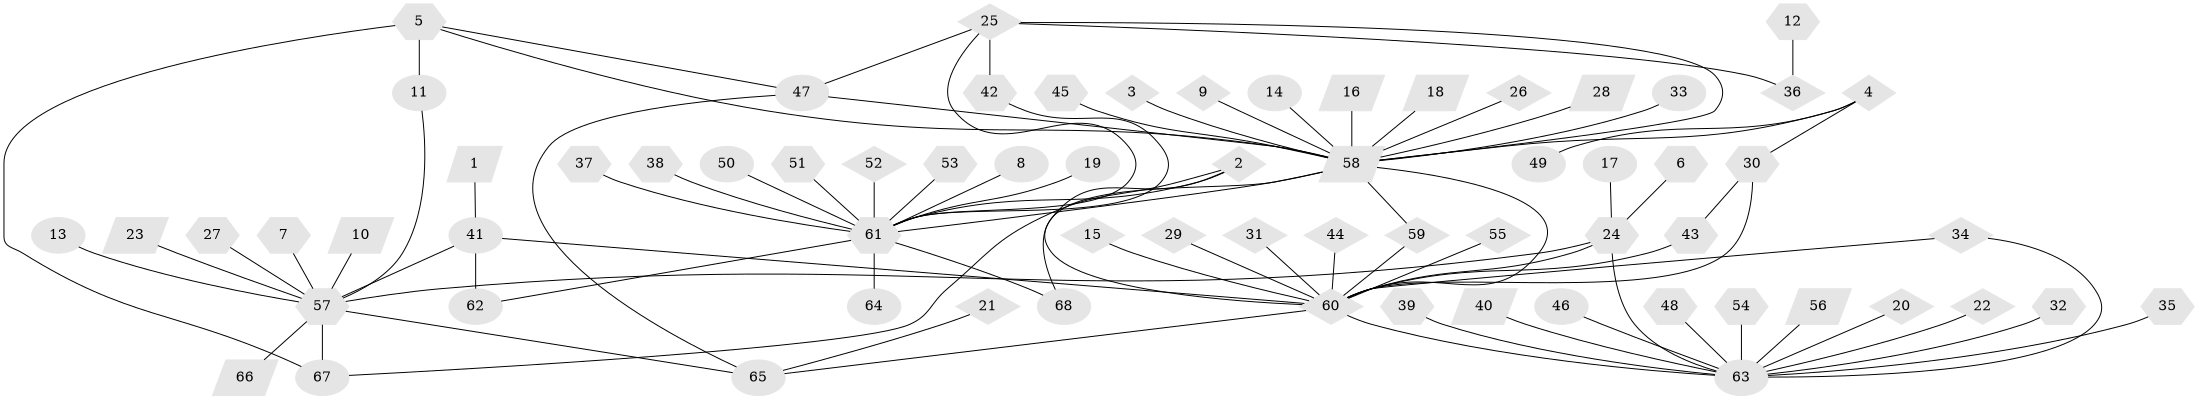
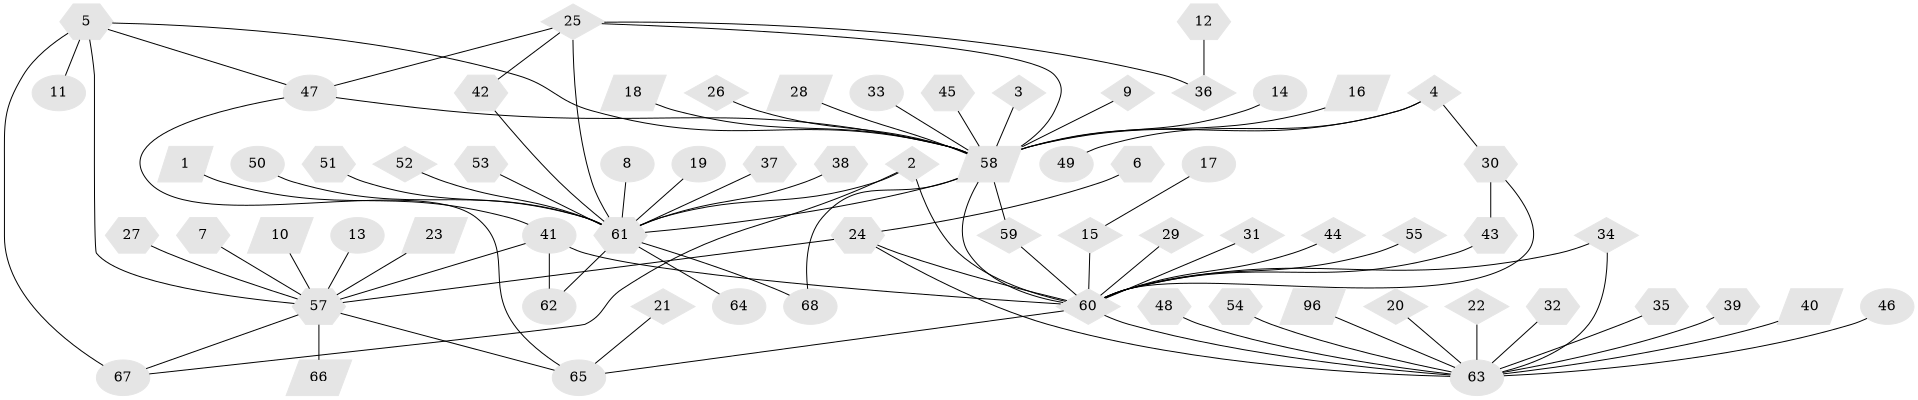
(1611, 200) -> (1147, 201)
(416, 221) -> (96, 250)
(1819, 307) -> (1313, 307)
